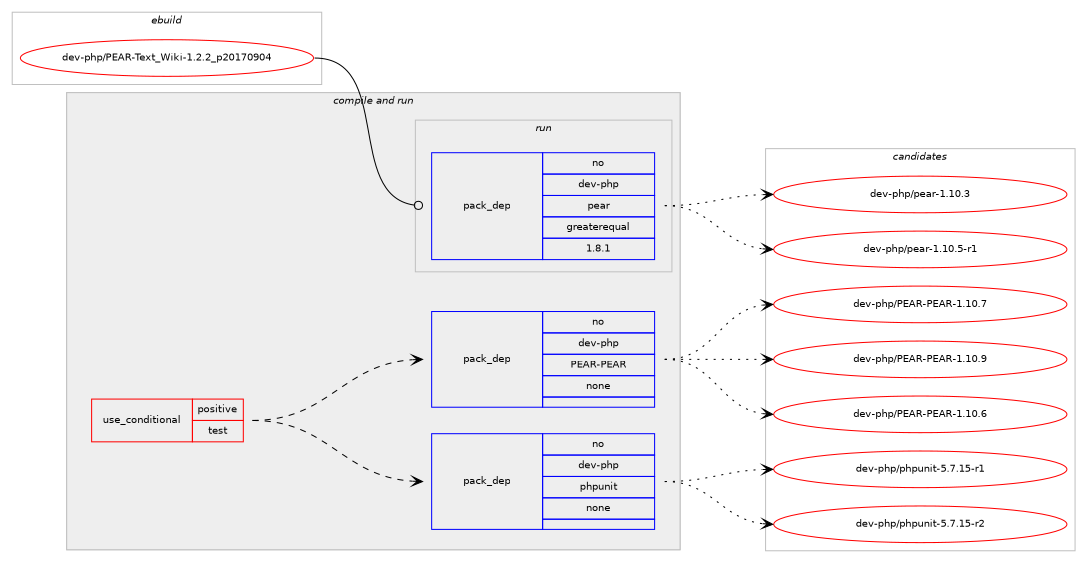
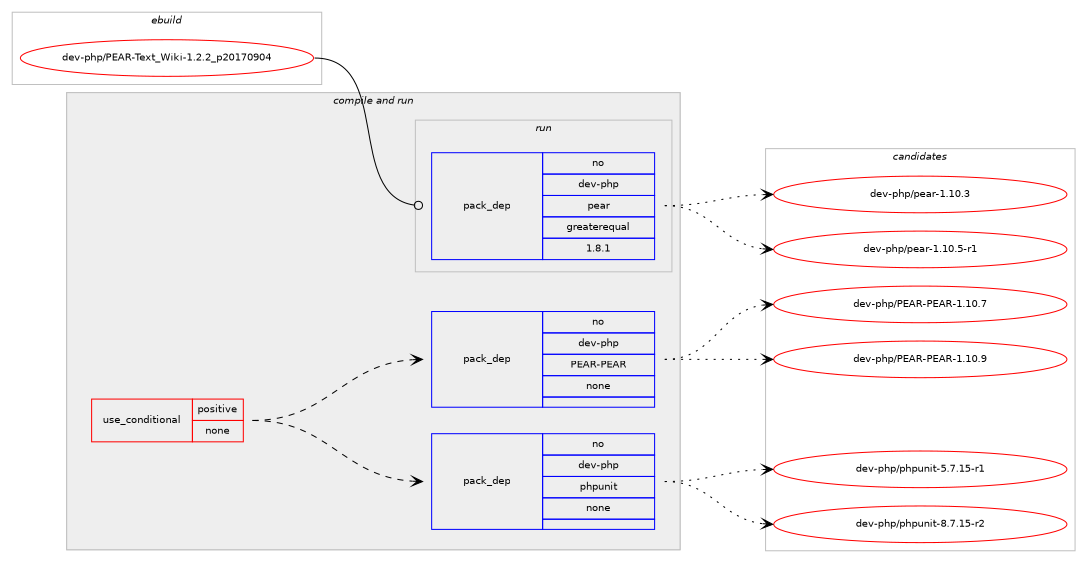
(920, 414) -> none
(218, 431) -> (218, 431)
(920, 524) -> (920, 524)
